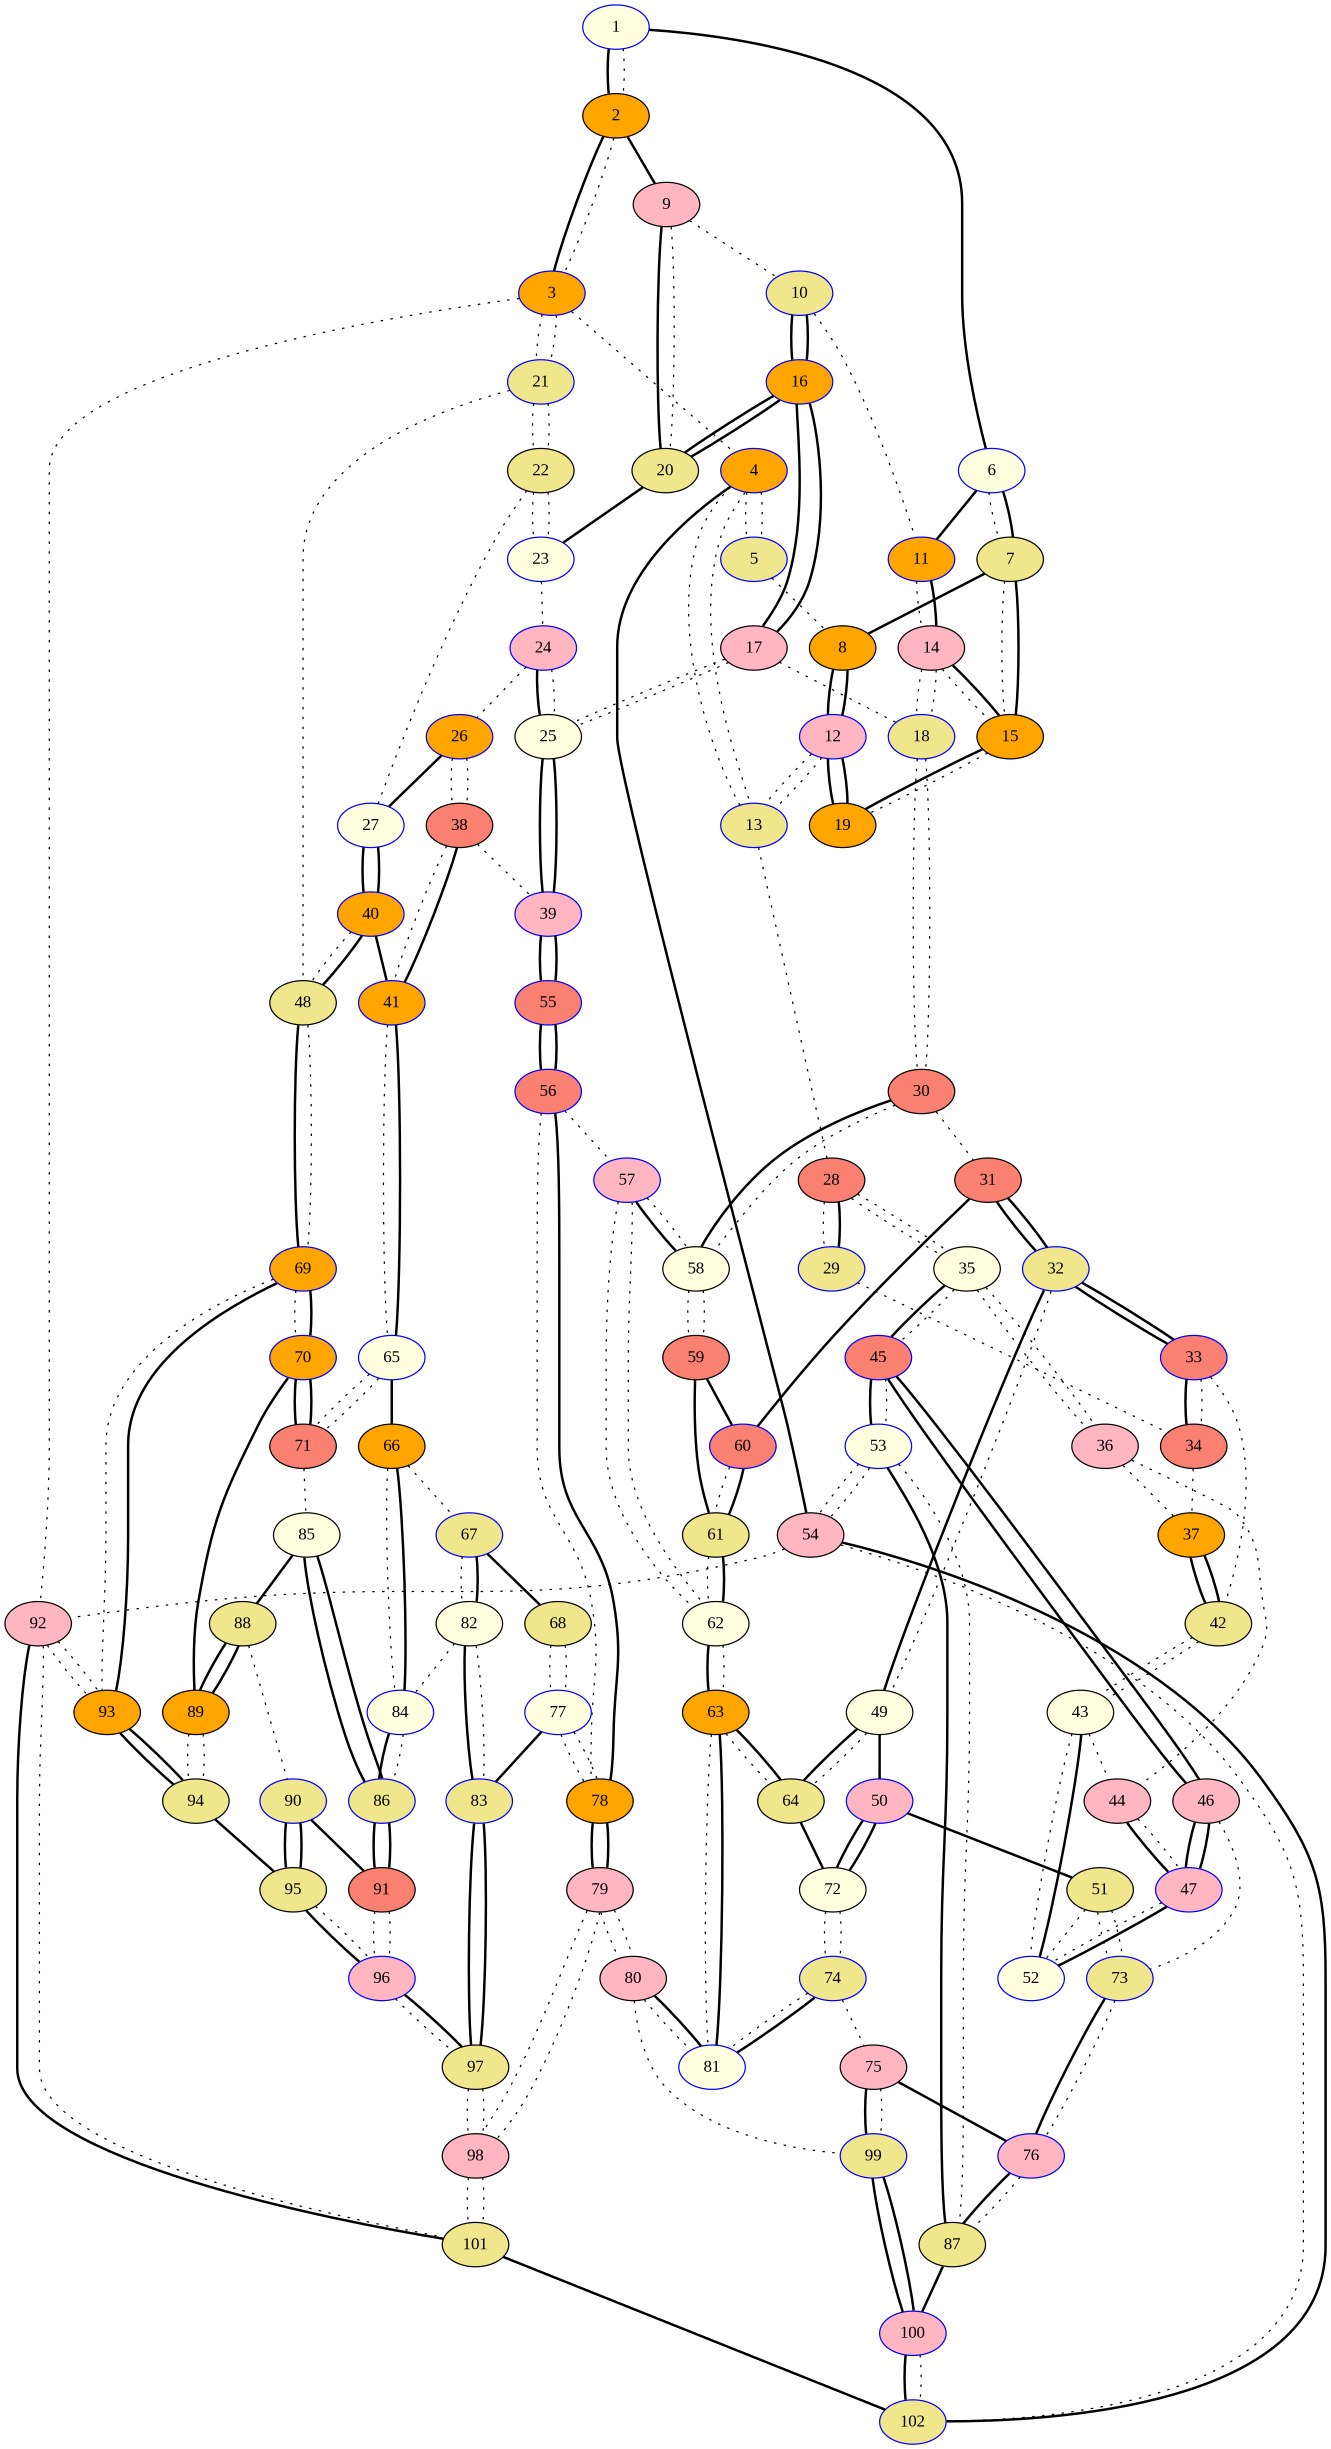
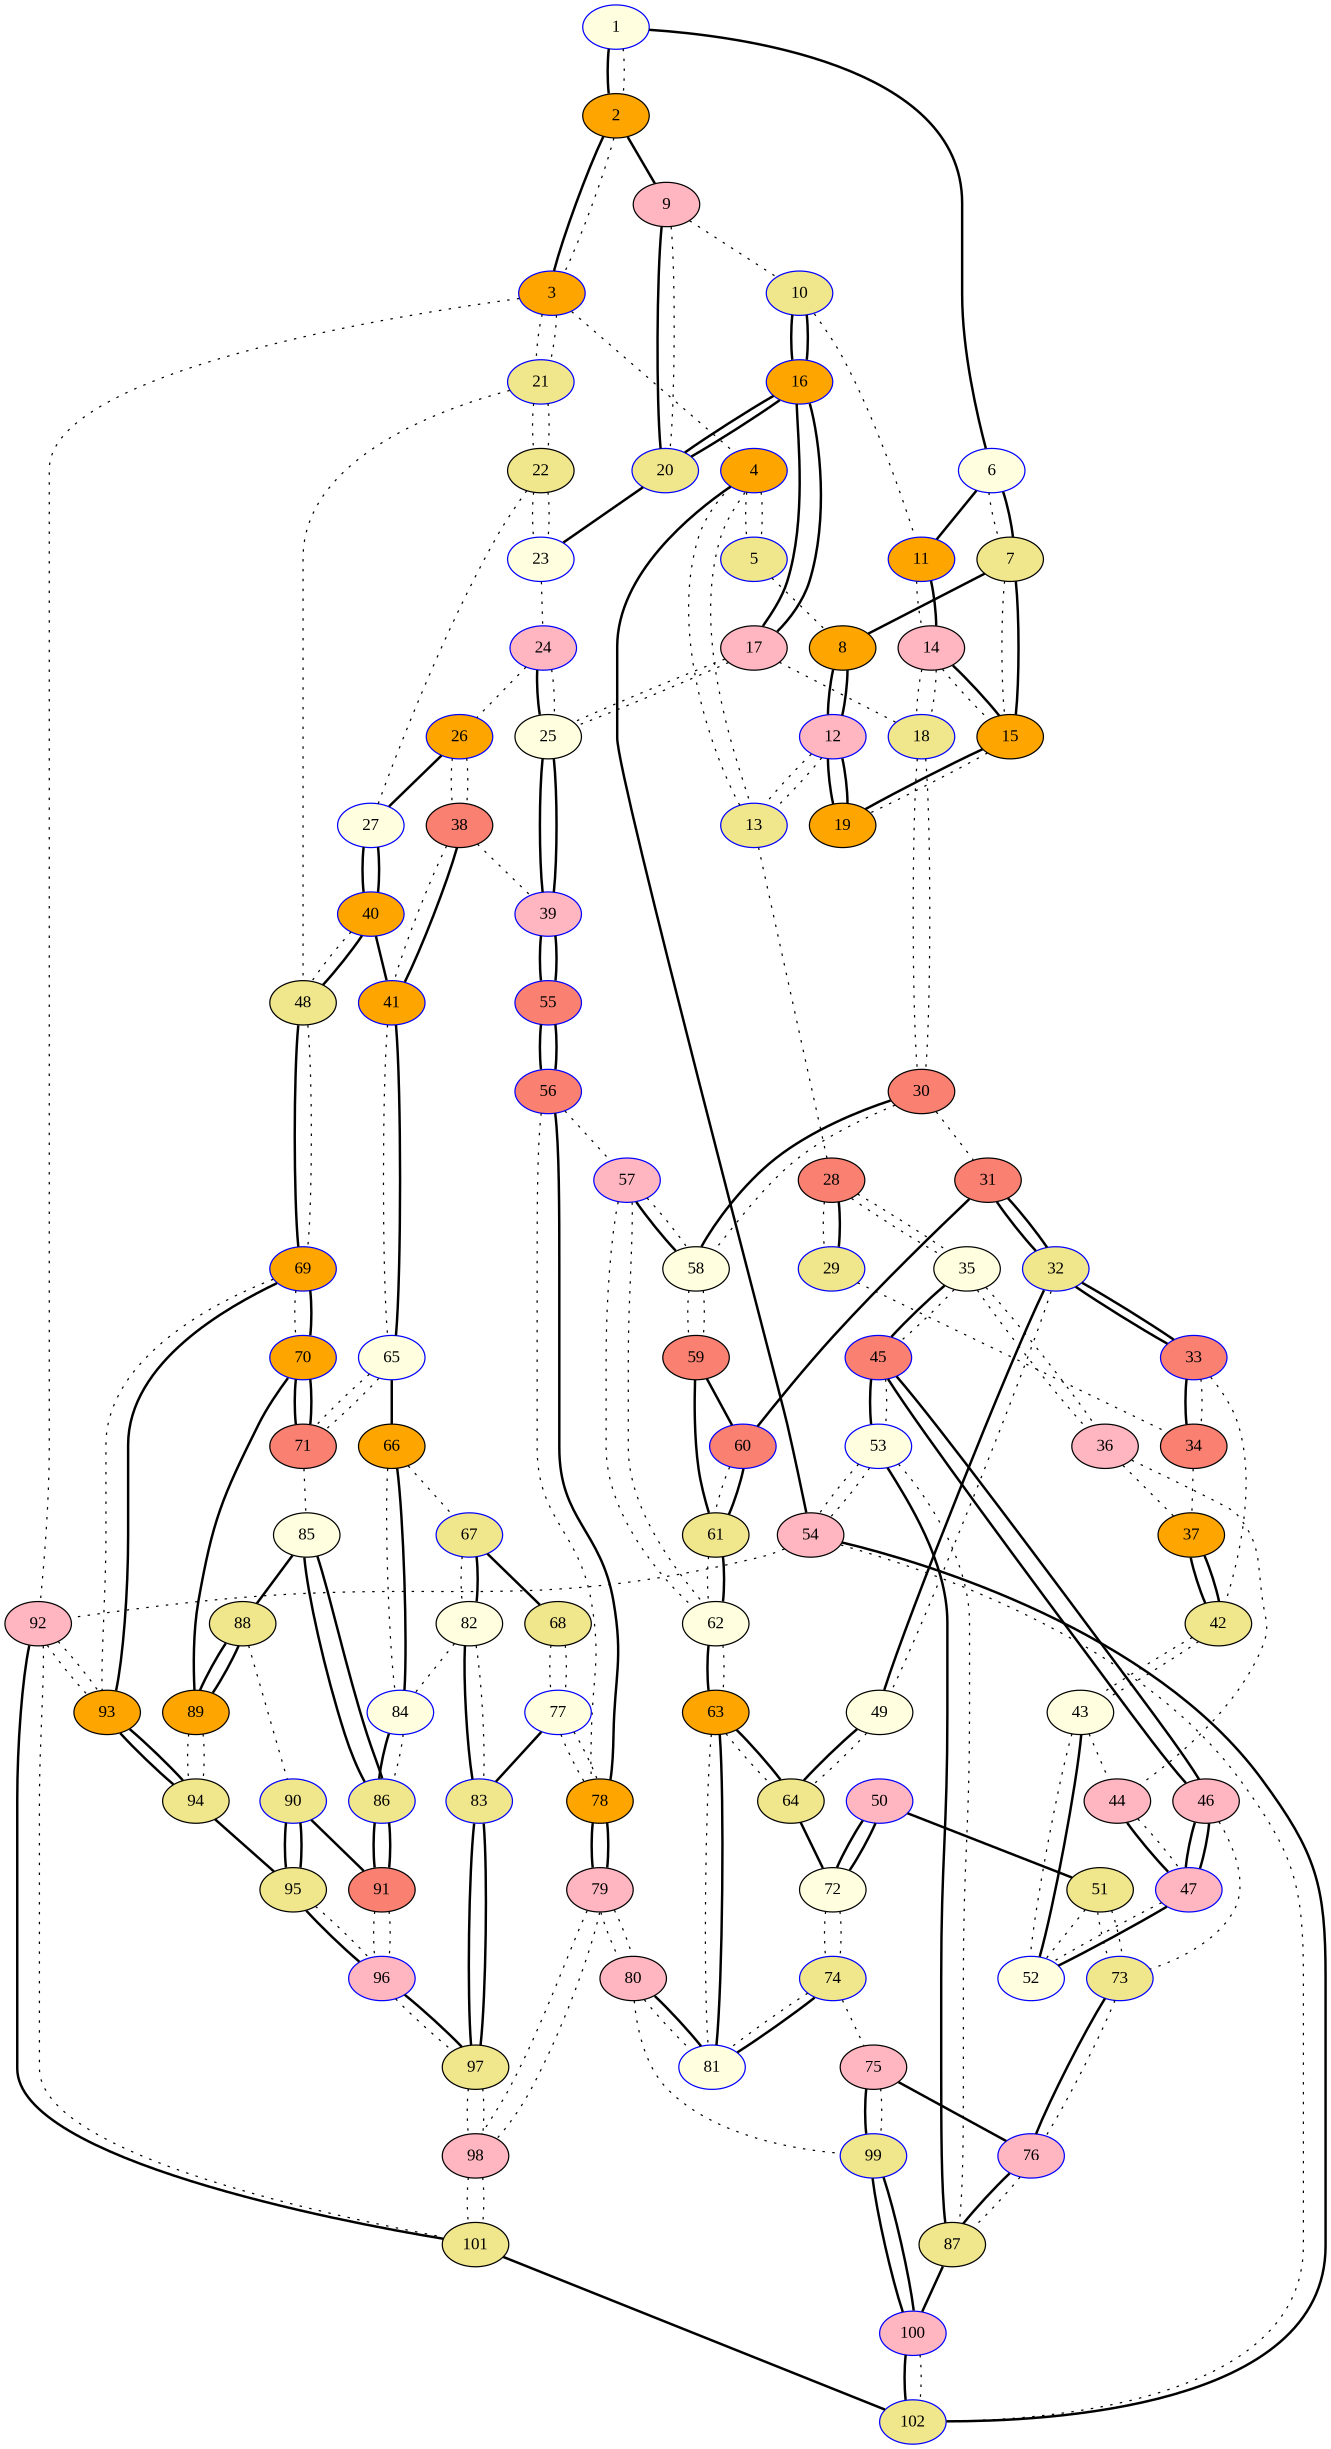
(665, 471) -> (665, 471)
(880, 1757) -> none
